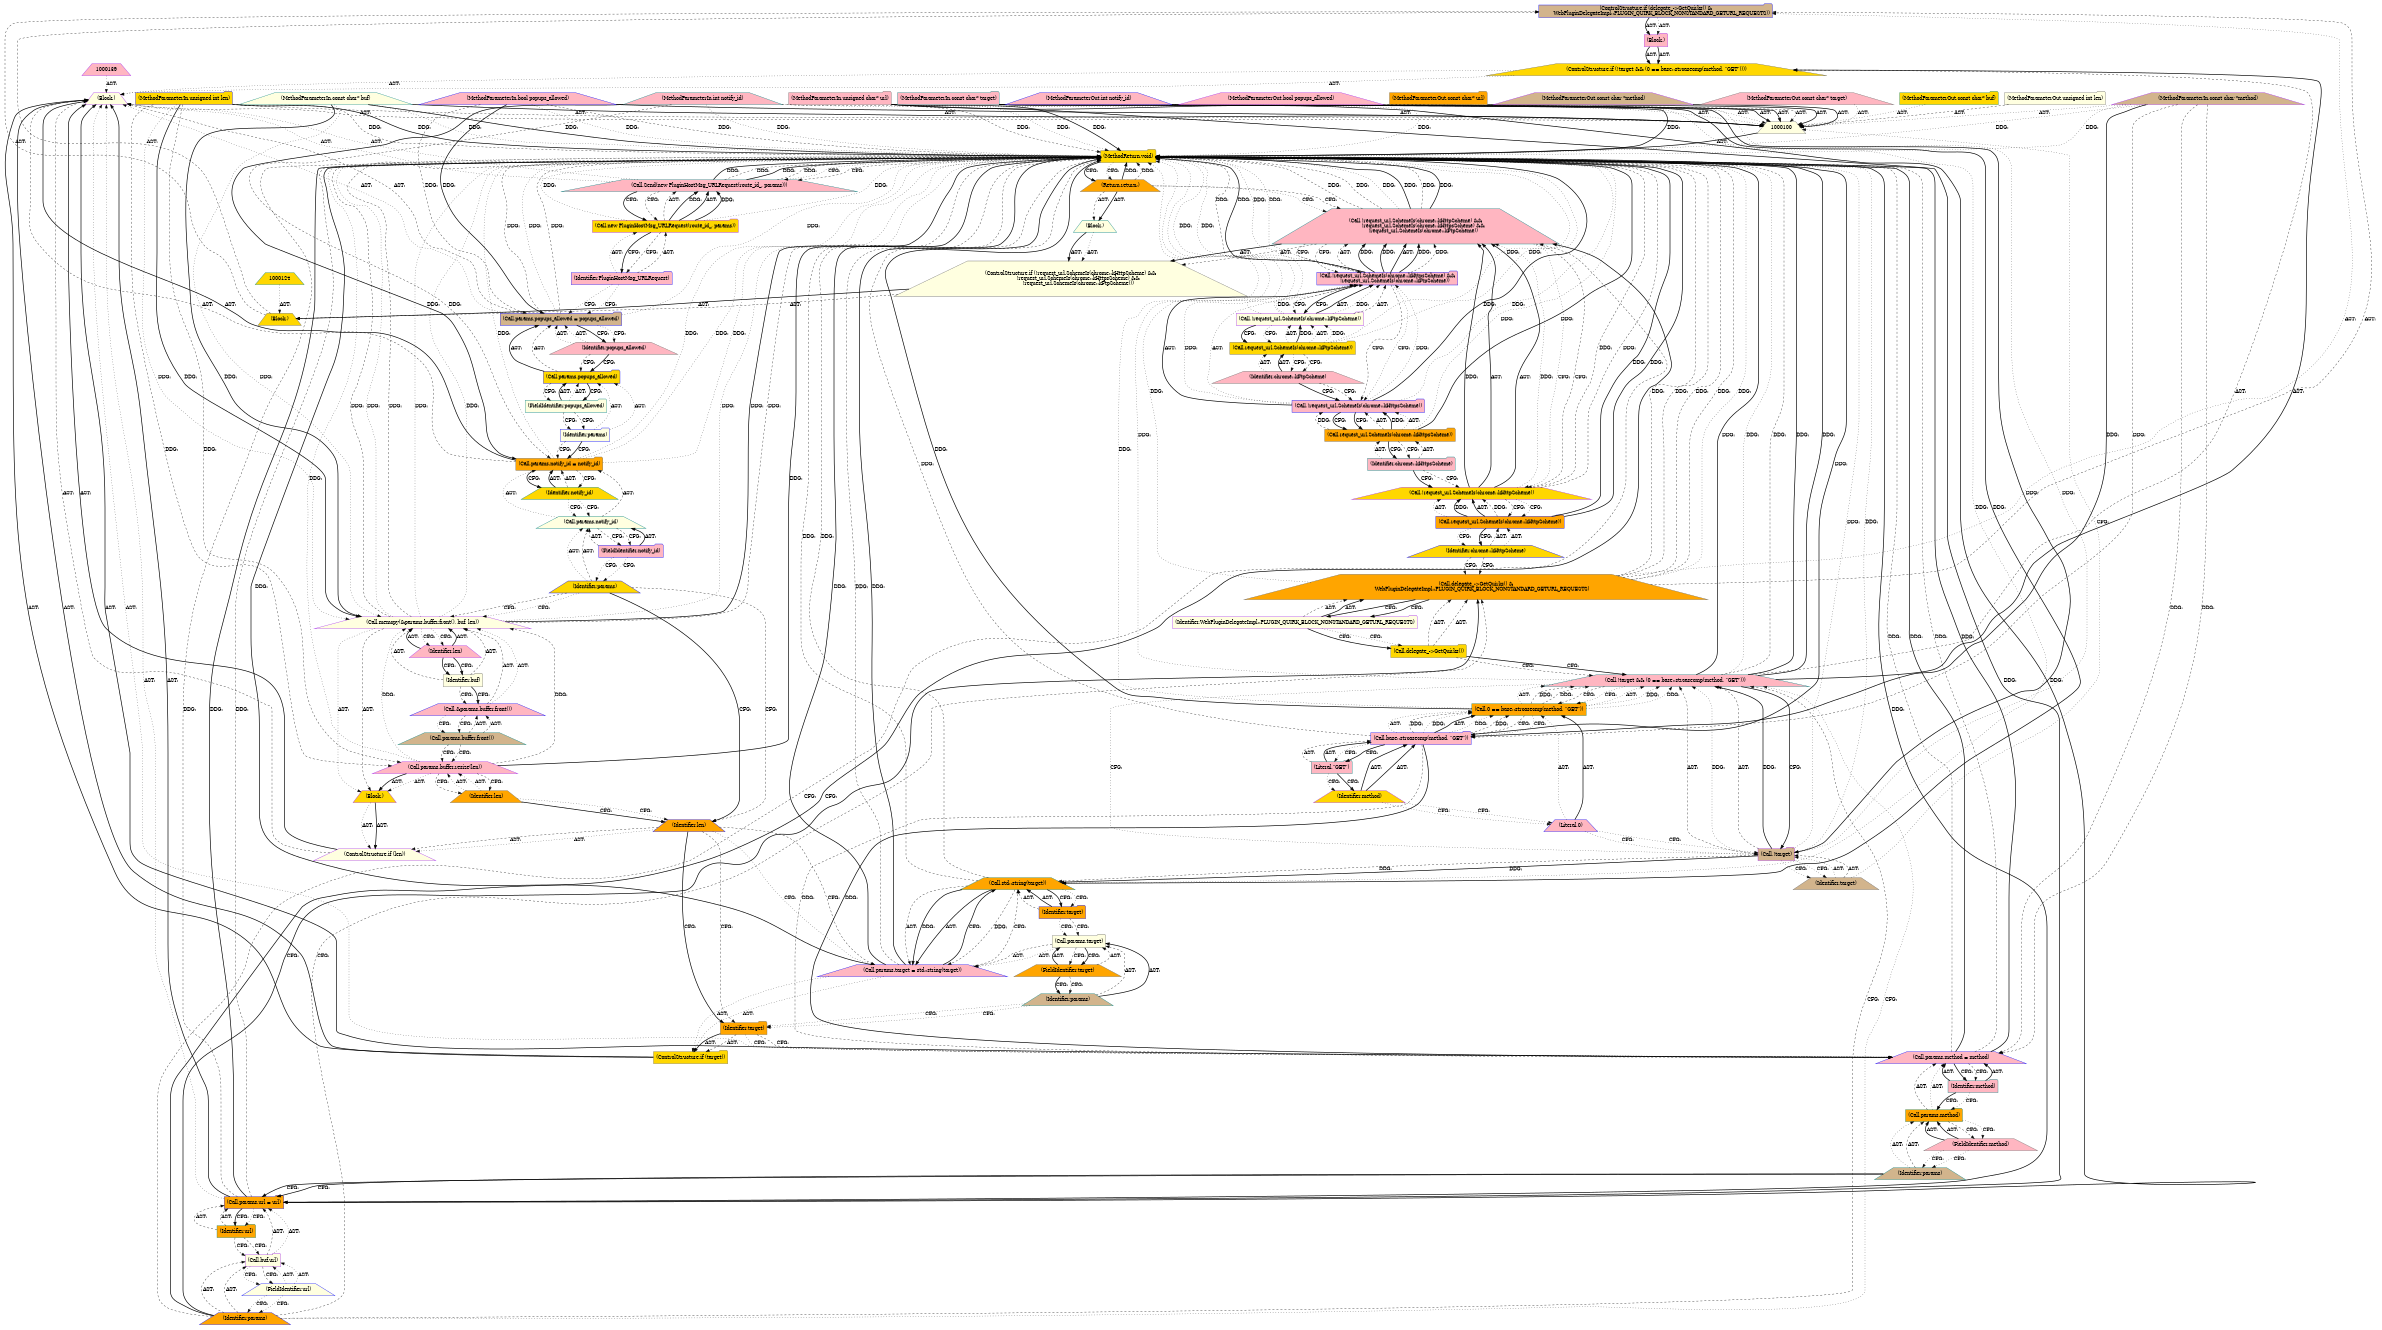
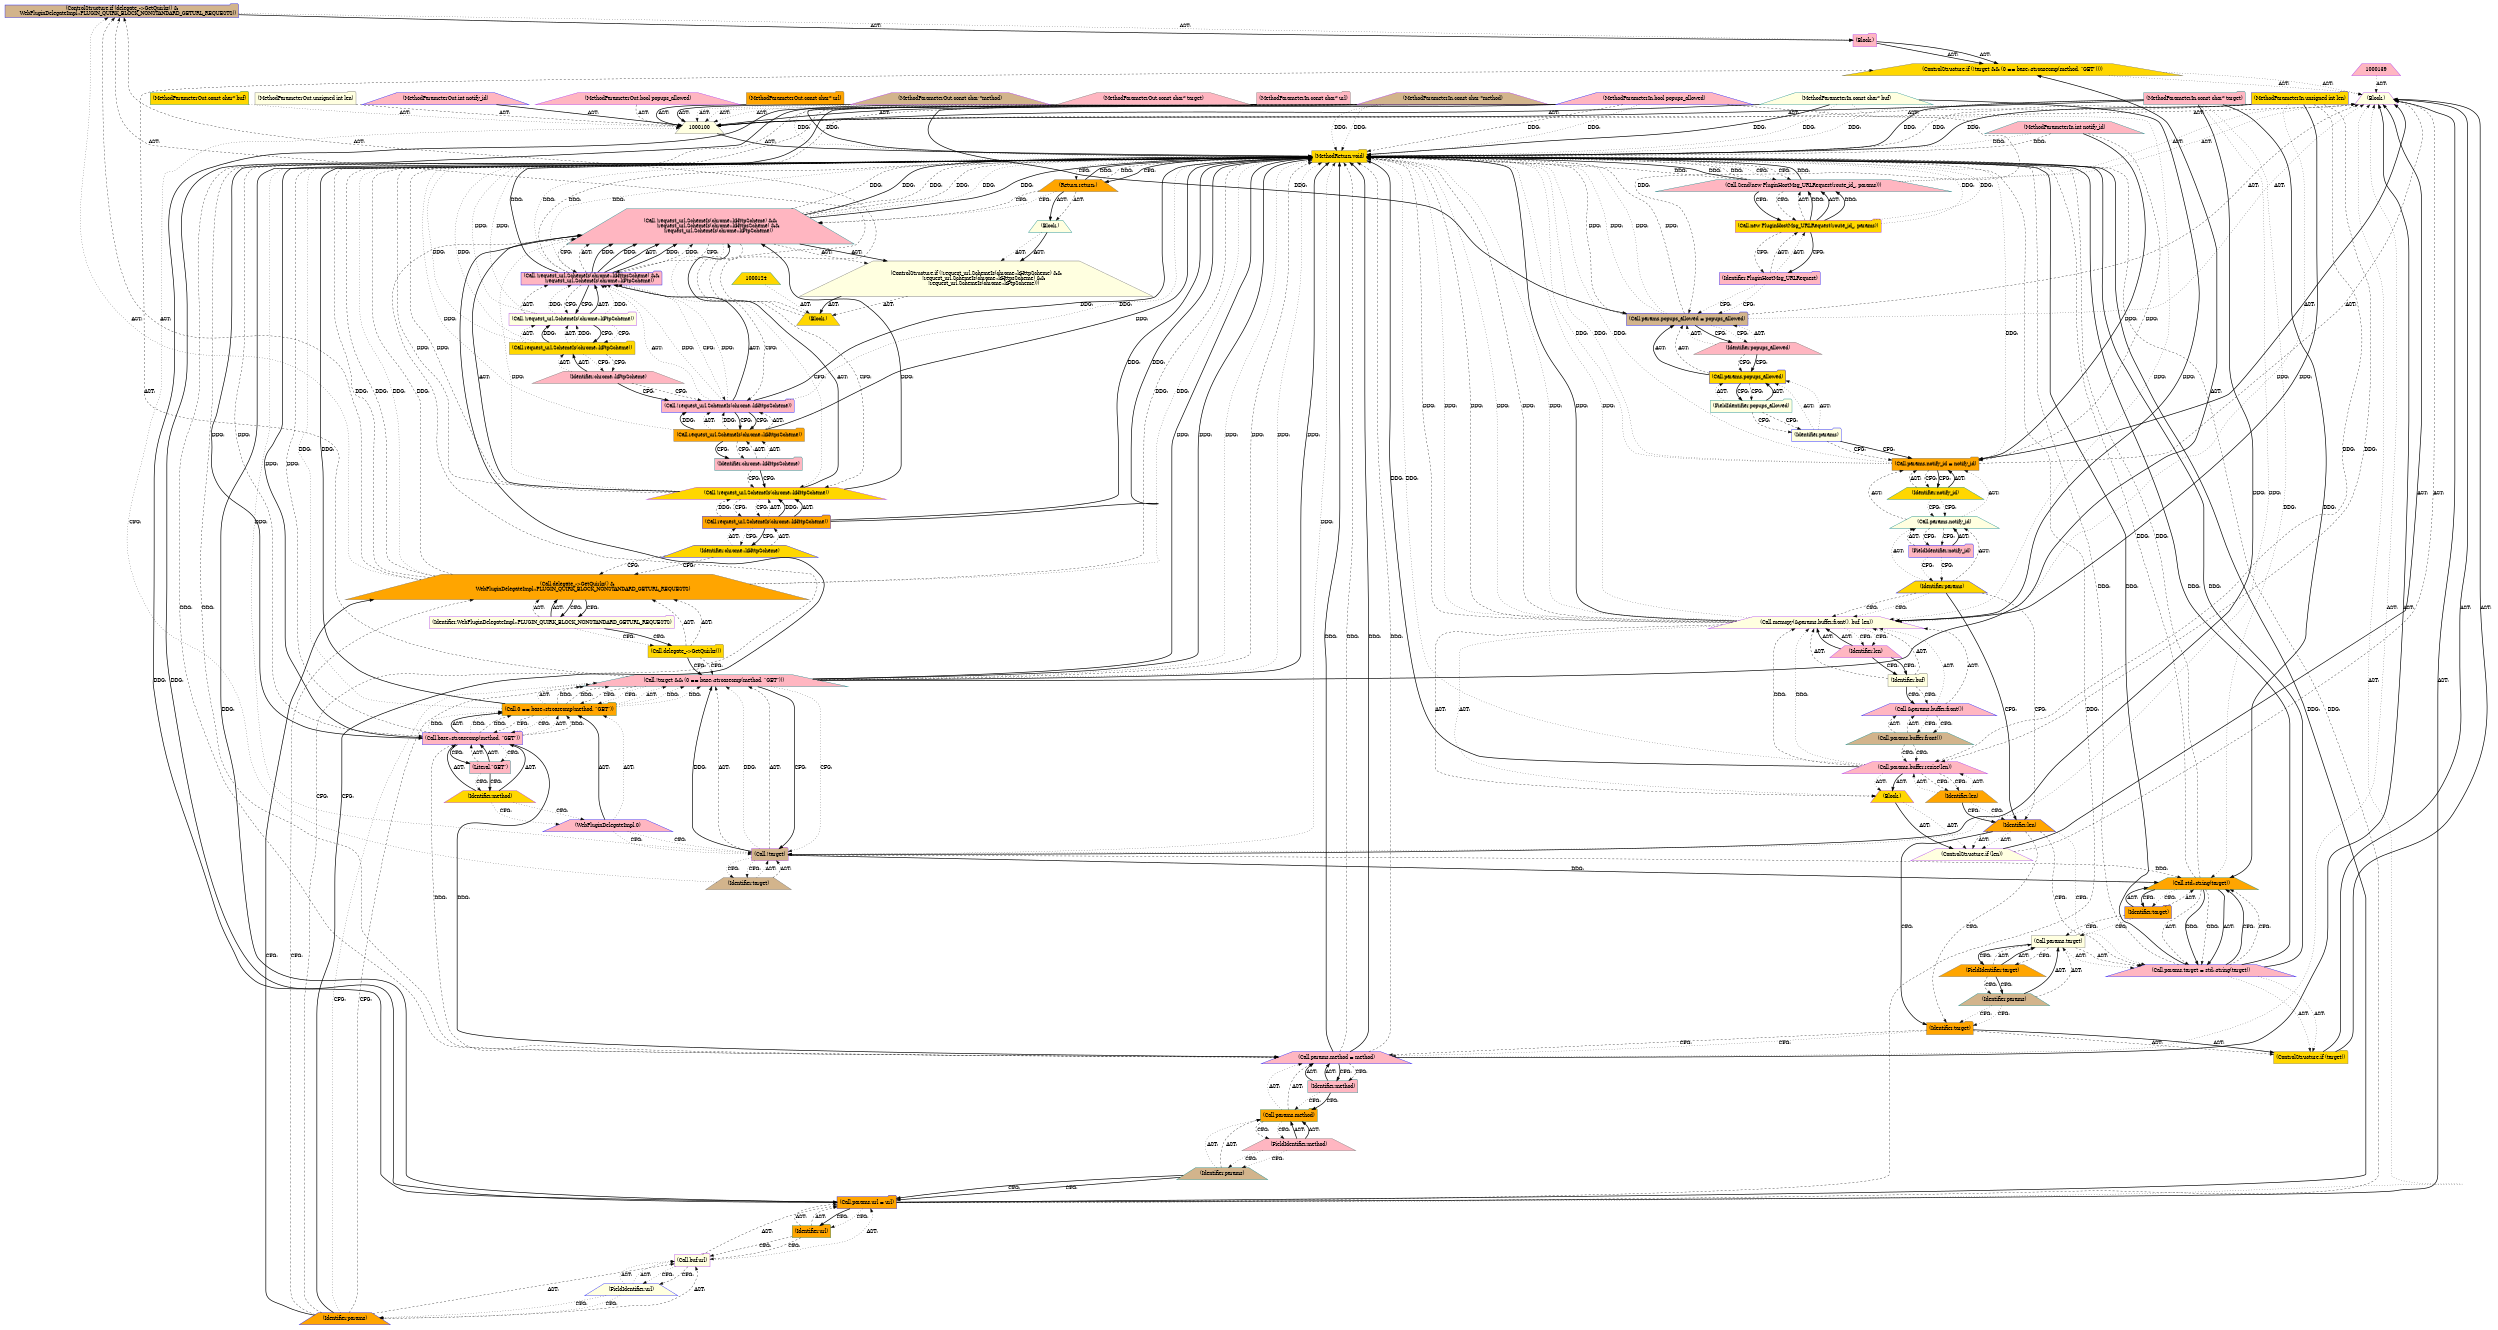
(840, 99) -> (1304, 99)
(1272, 105) -> none
(1571, 826) -> (608, 826)
